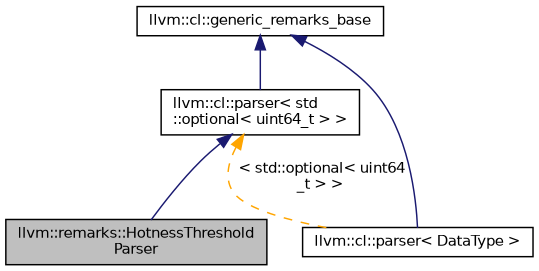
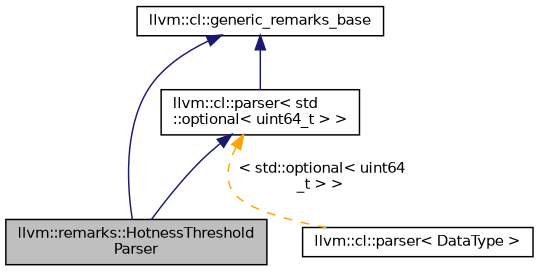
(391, 116) -> (137, 115)
